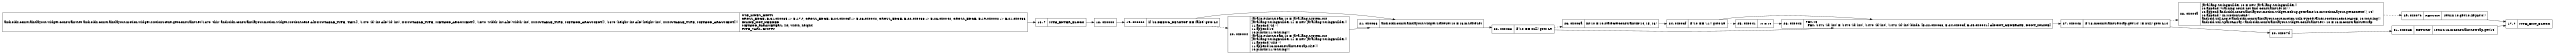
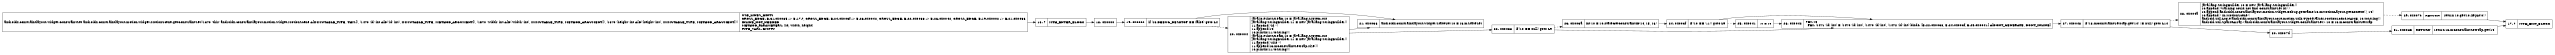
(1487, 27) -> (1419, 32)
